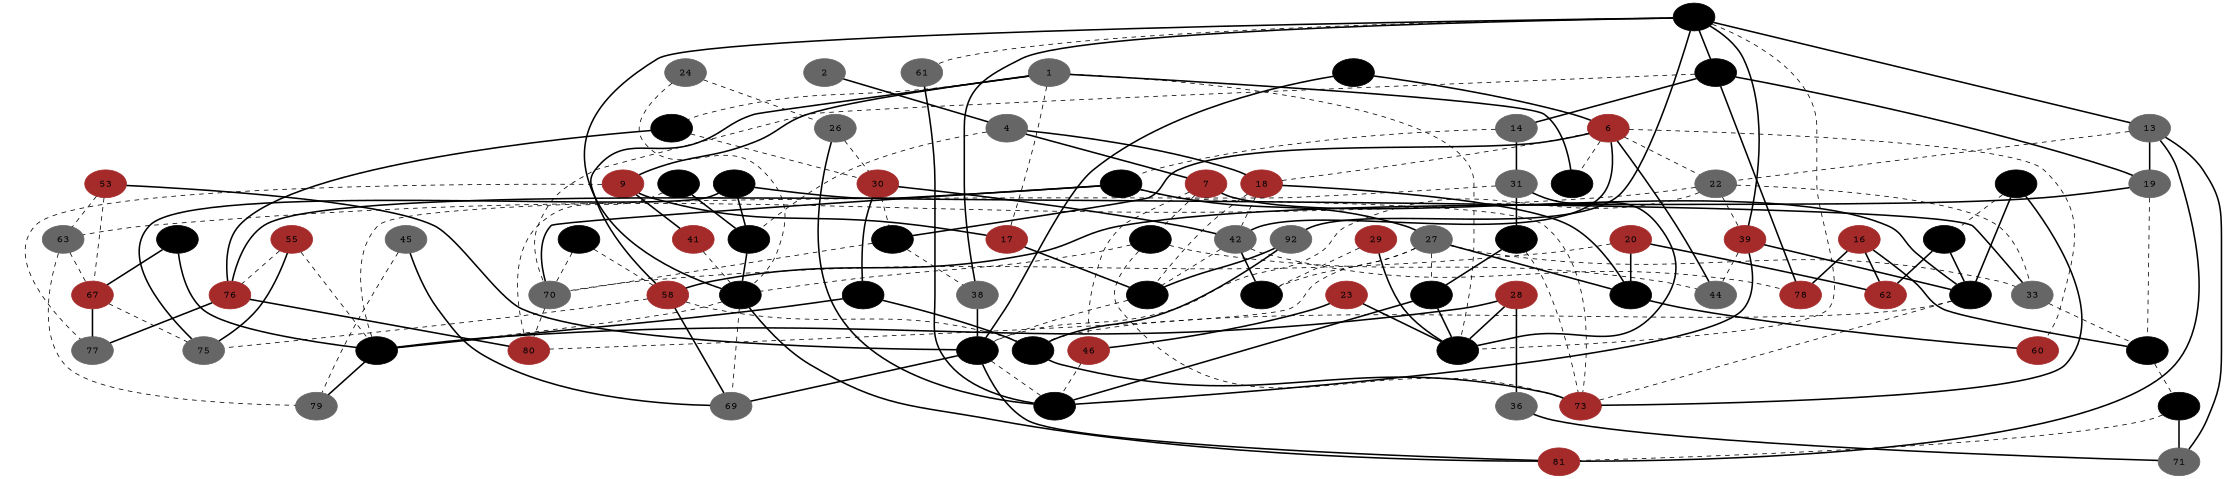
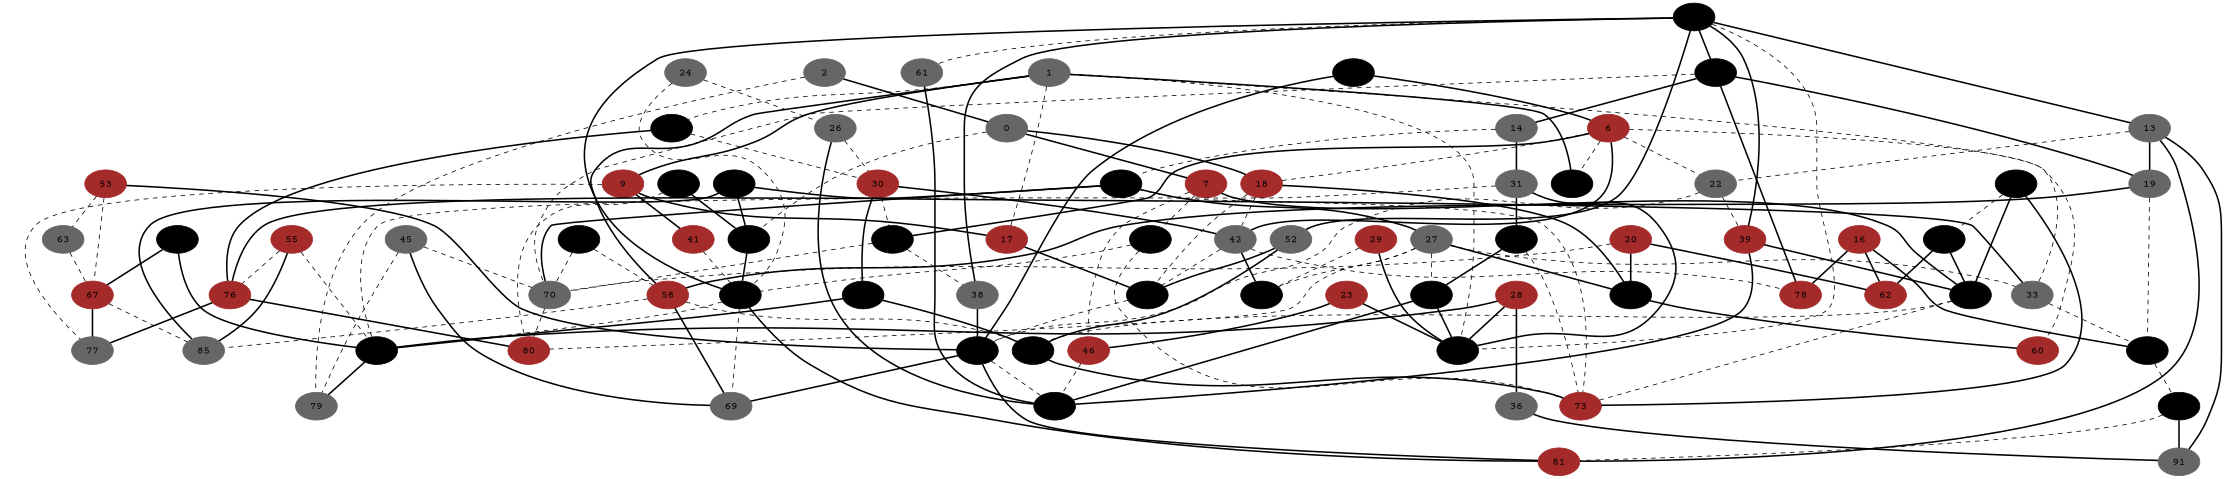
(1007, 128) -> (1007, 128)
(1893, 197) -> (1617, 113)
(889, 207) -> none
(1291, 239) -> (1291, 239)
none -> (467, 263)
(1716, 295) -> none
(204, 351) -> (204, 351)
(120, 389) -> (491, 158)
(2179, 462) -> (2179, 462)
